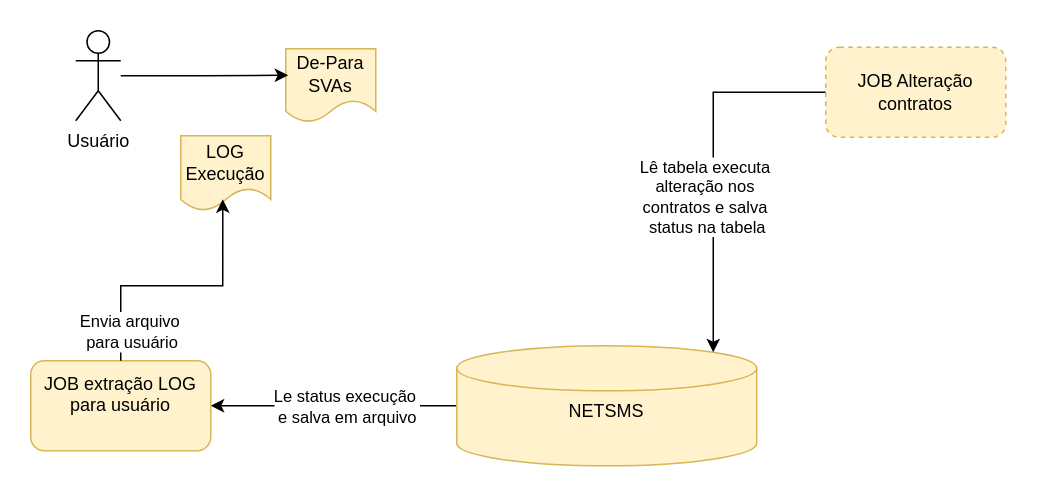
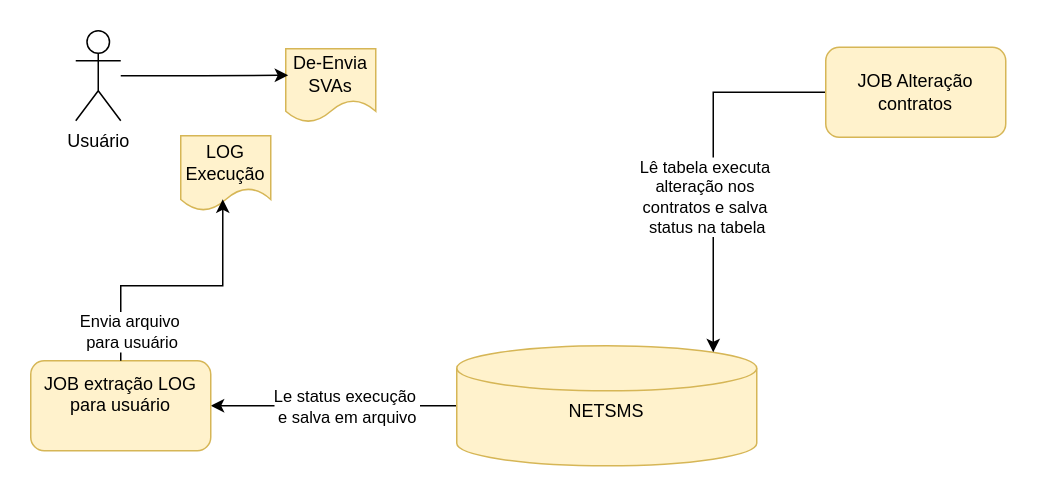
(331, 74) -> (331, 74)
(916, 92) -> (916, 92)
